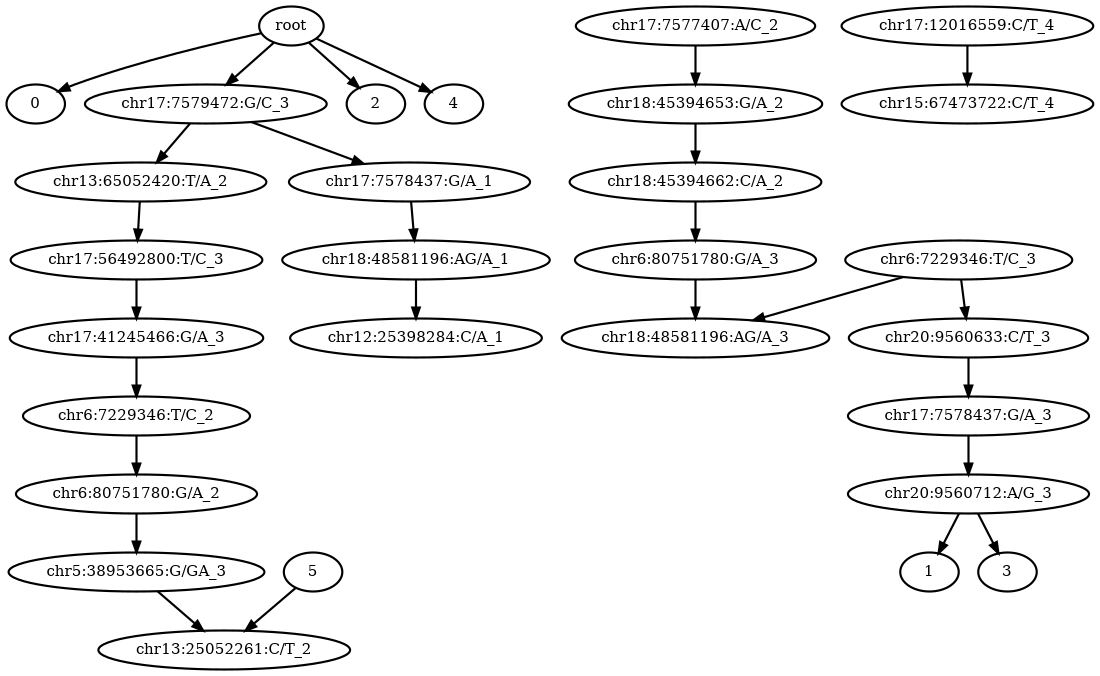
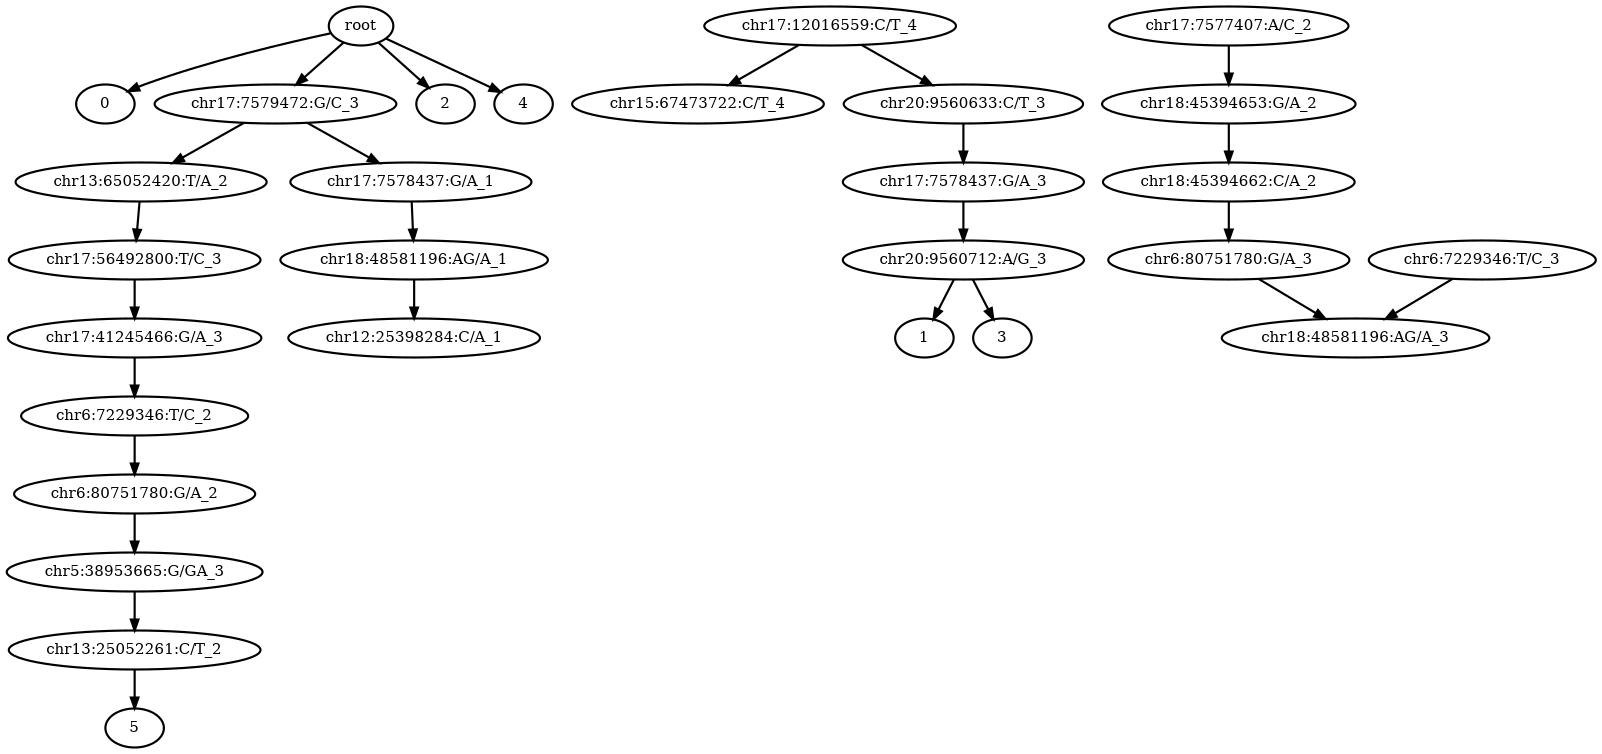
(963, 294) -> (892, 62)
(275, 606) -> (135, 684)
